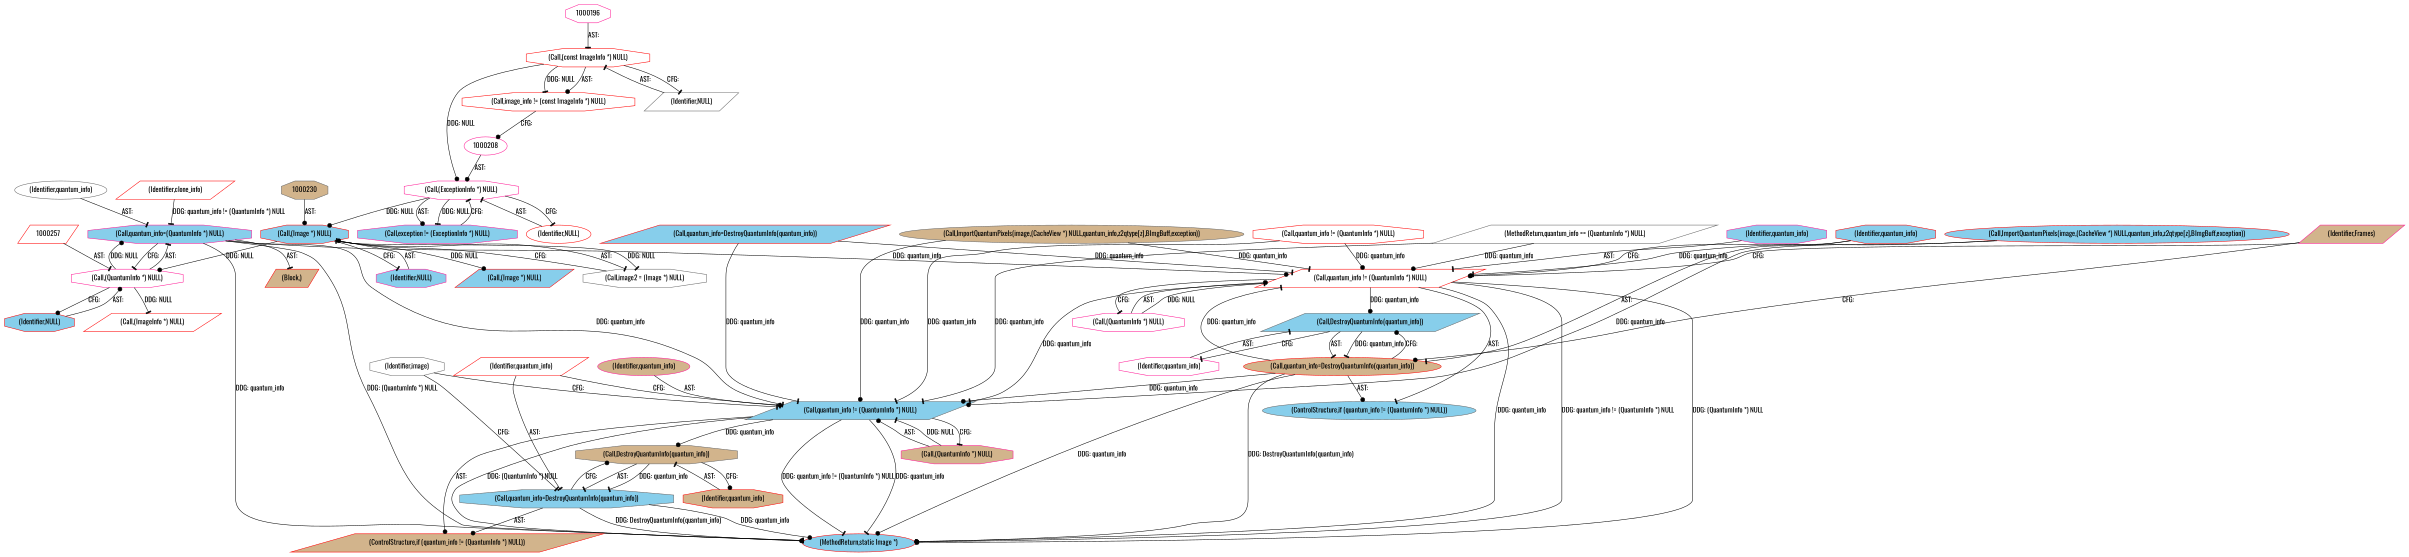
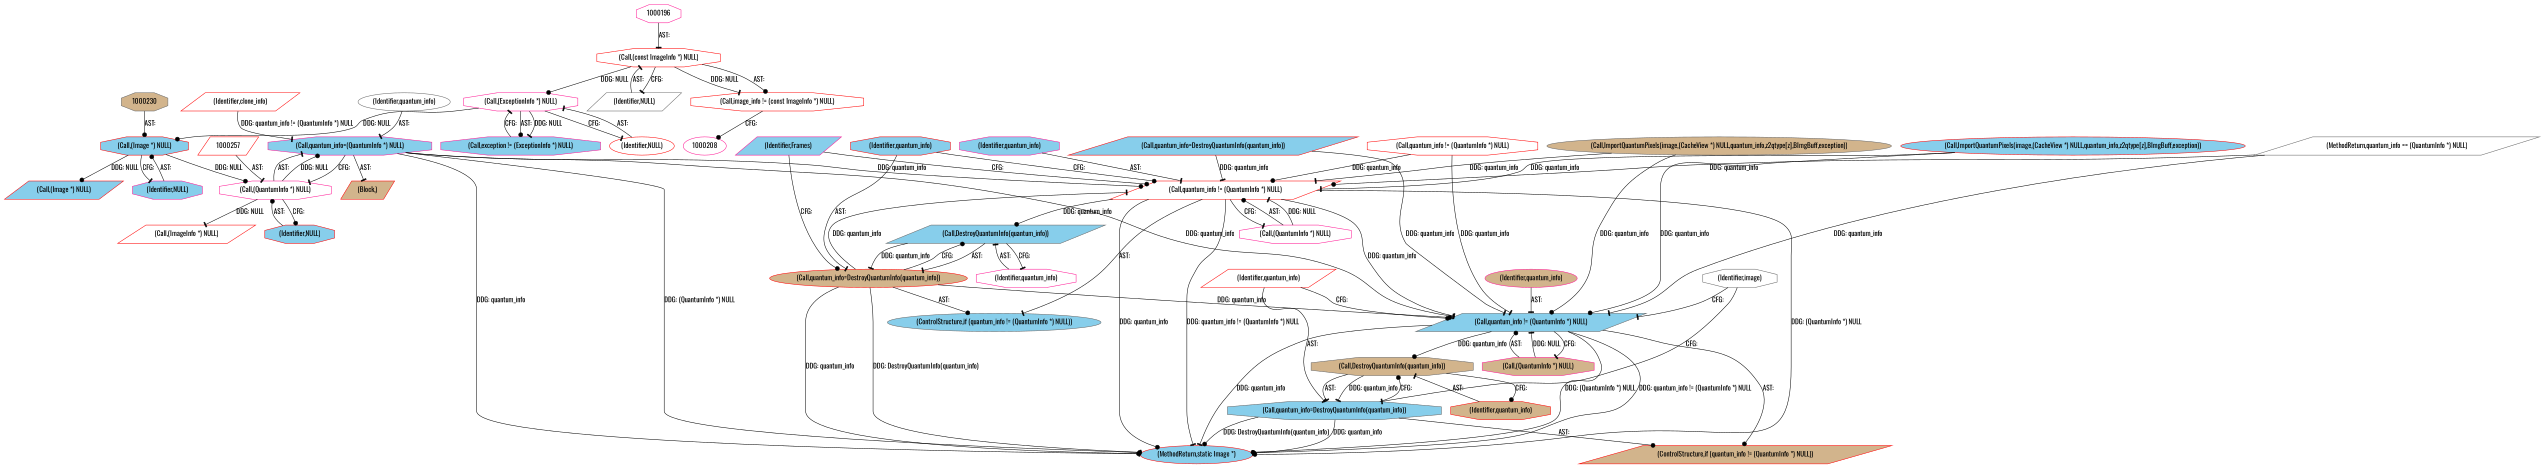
(474, 166) -> none
(2352, 234) -> (788, 146)
(645, 278) -> none
